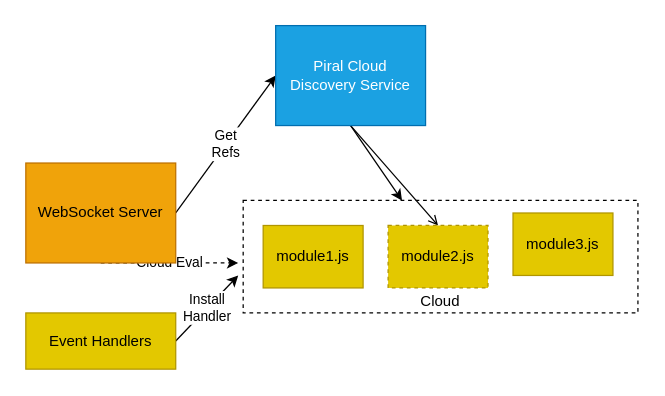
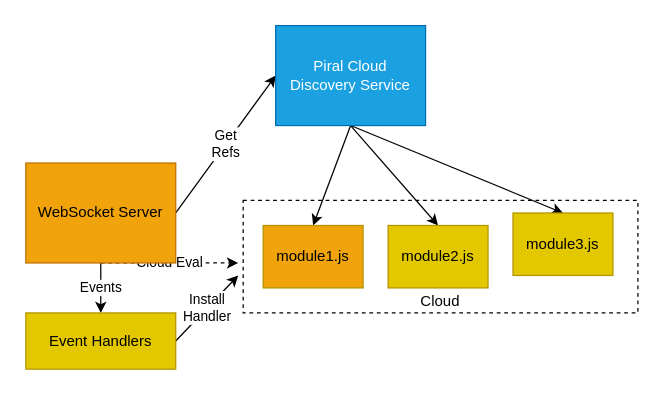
(378, 165) -> (456, 169)
none -> (333, 174)
(432, 219) -> (432, 218)
(313, 257) -> (313, 257)
(438, 257) -> (438, 257)
none -> (101, 285)
